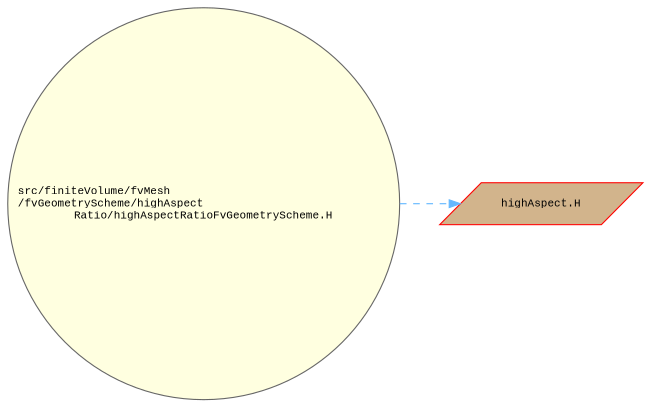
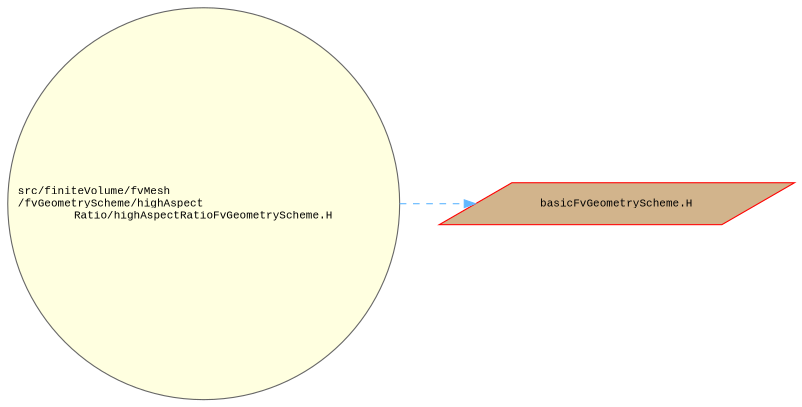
(541, 204) -> (617, 204)
